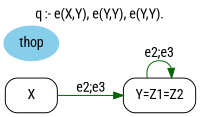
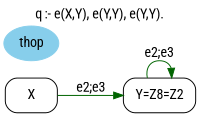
(160, 95) -> (160, 95)
